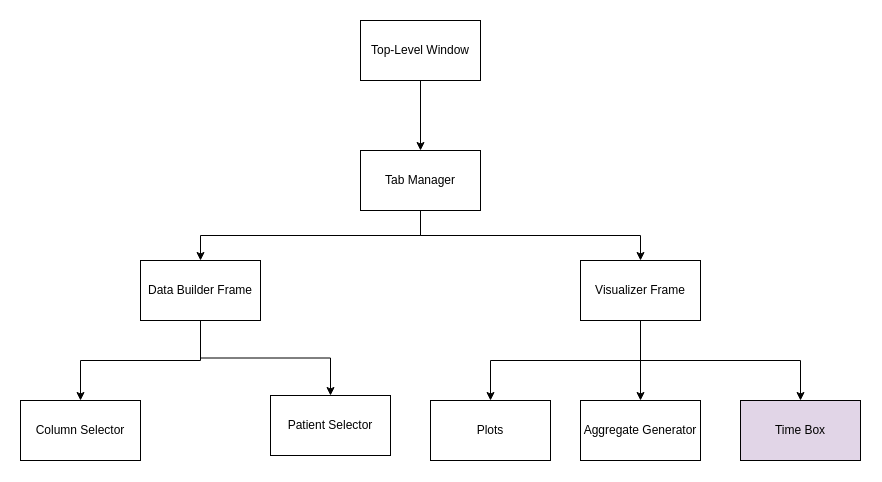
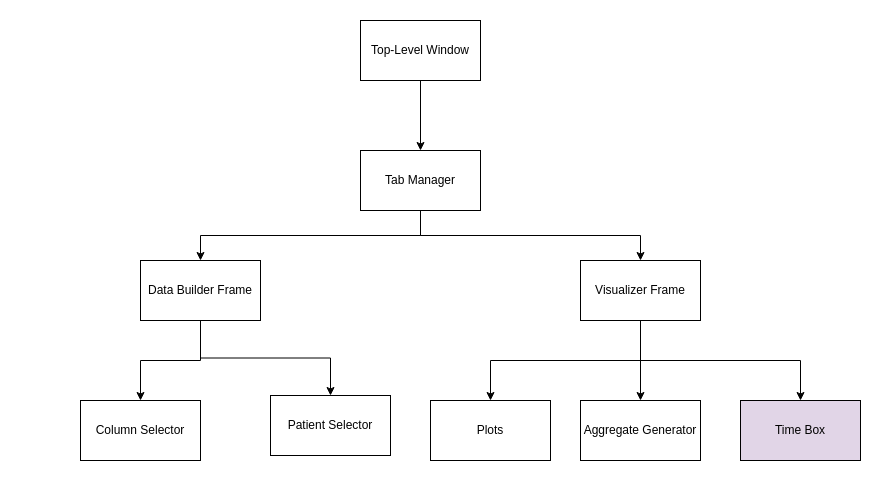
(81, 431) -> (141, 431)
